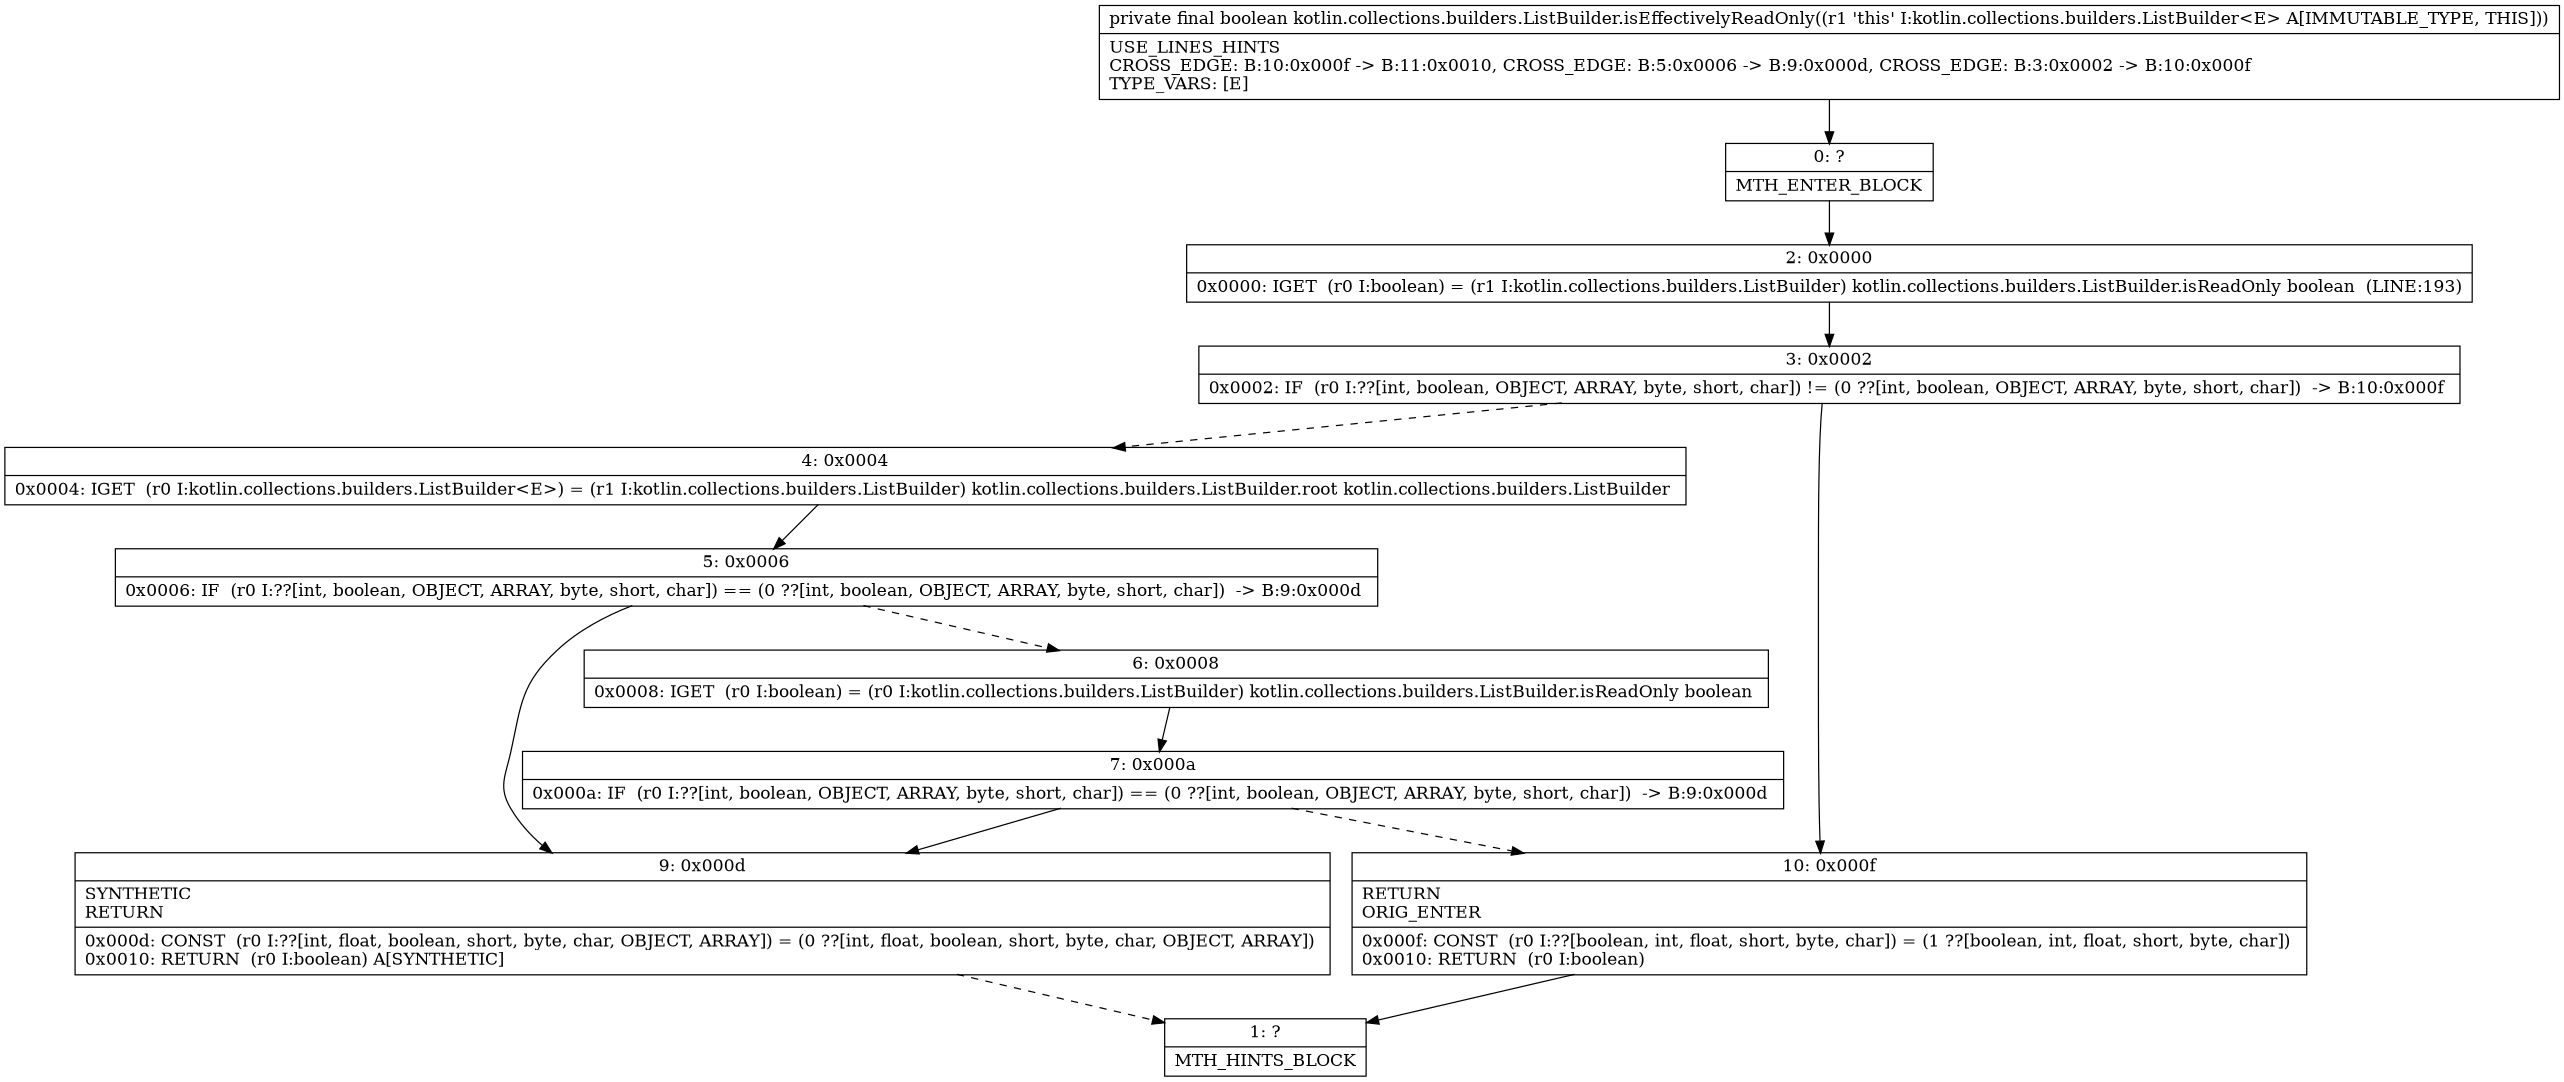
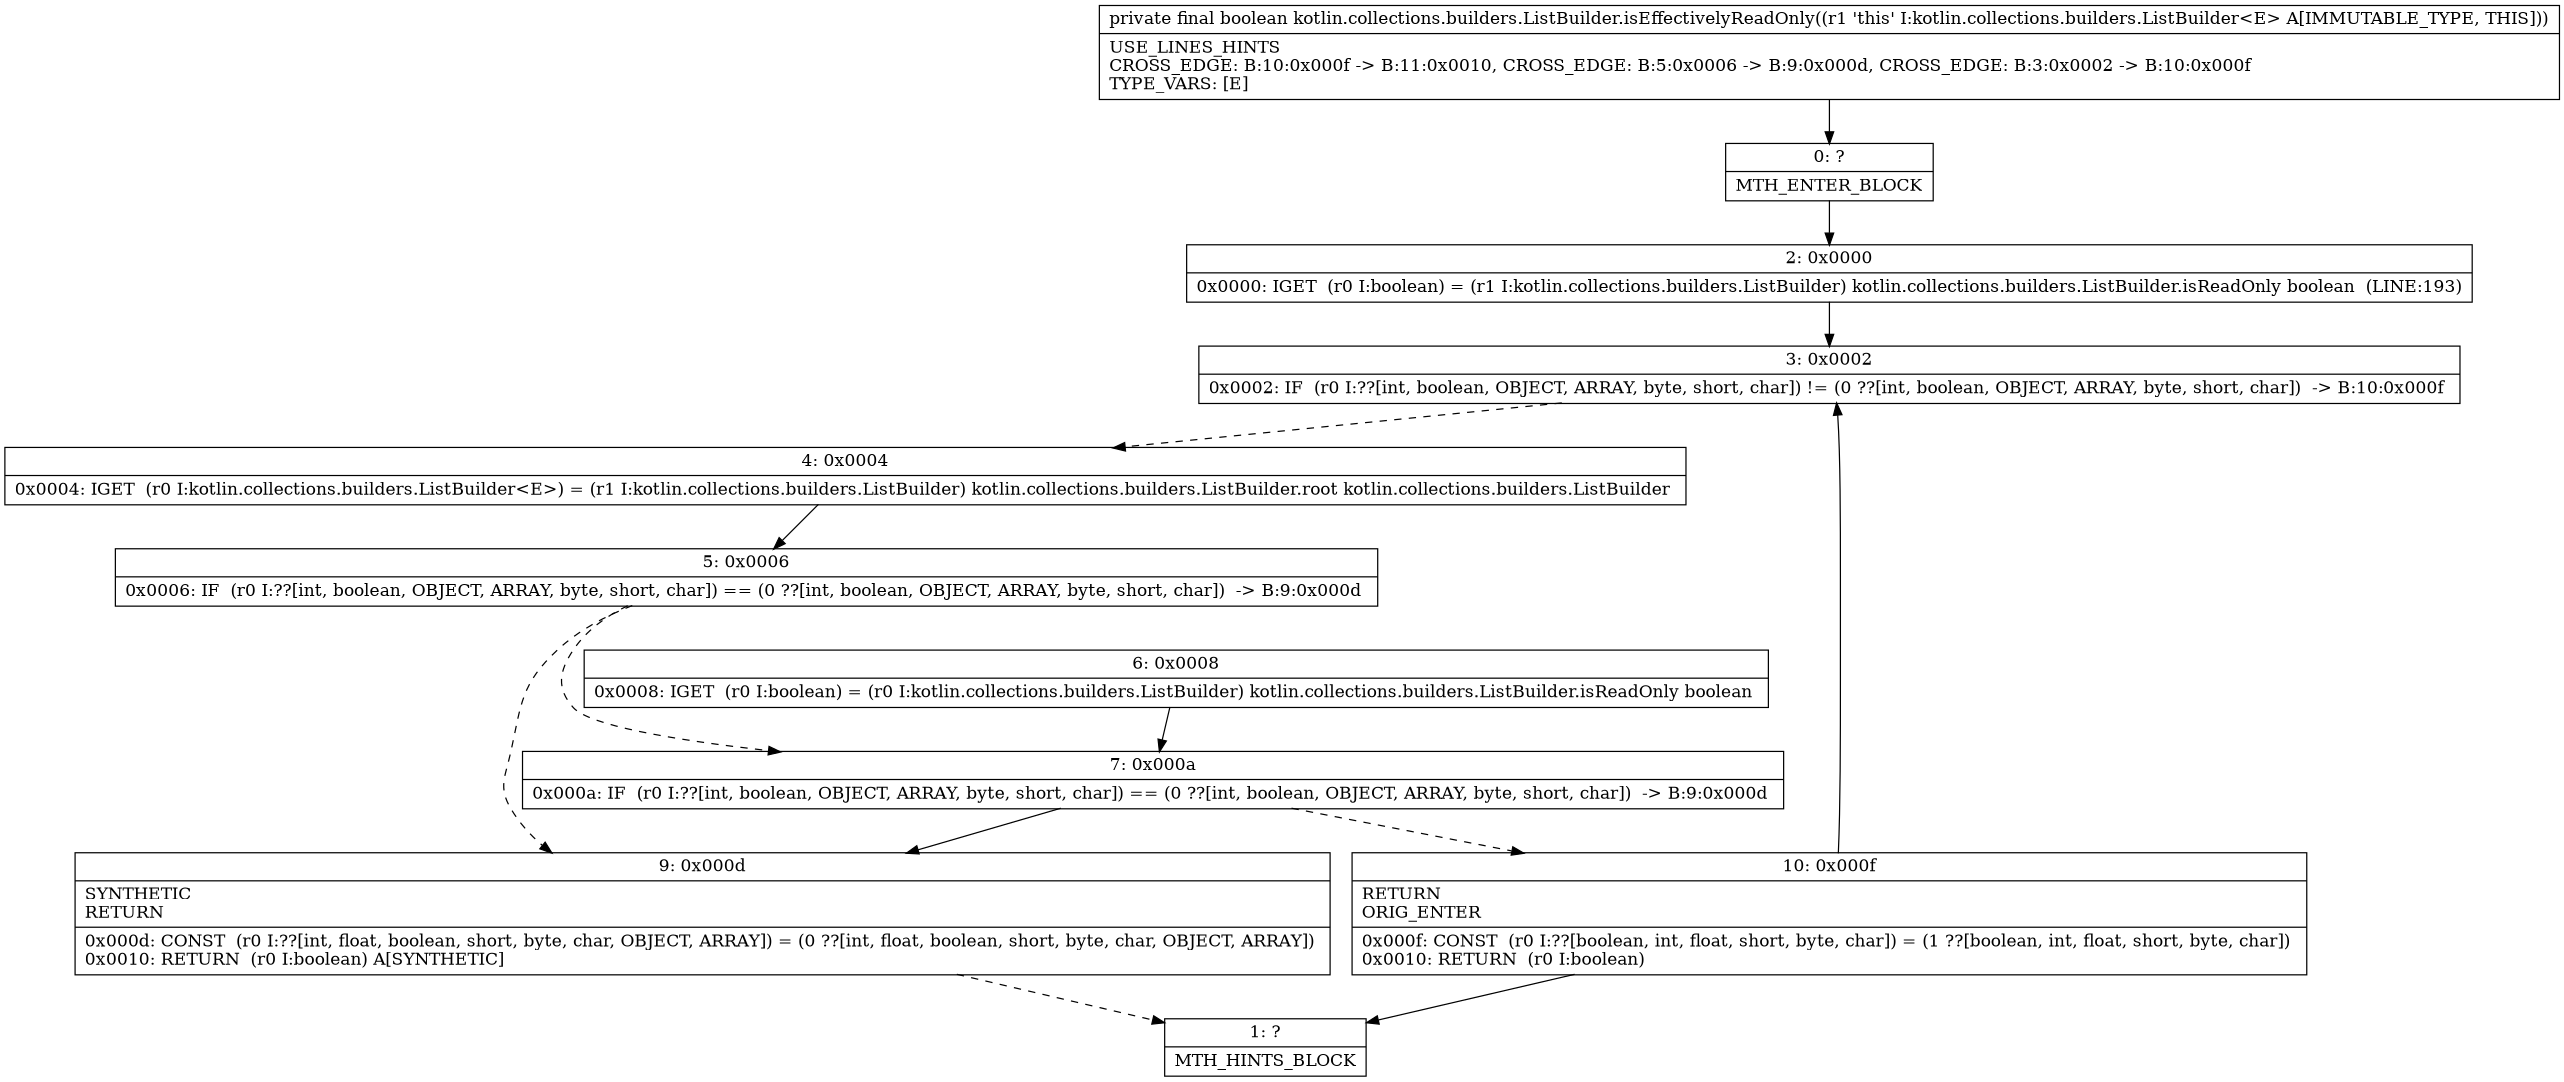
(1818, 622) -> (1840, 634)
(955, 627) -> (603, 722)
(521, 706) -> (521, 706)
